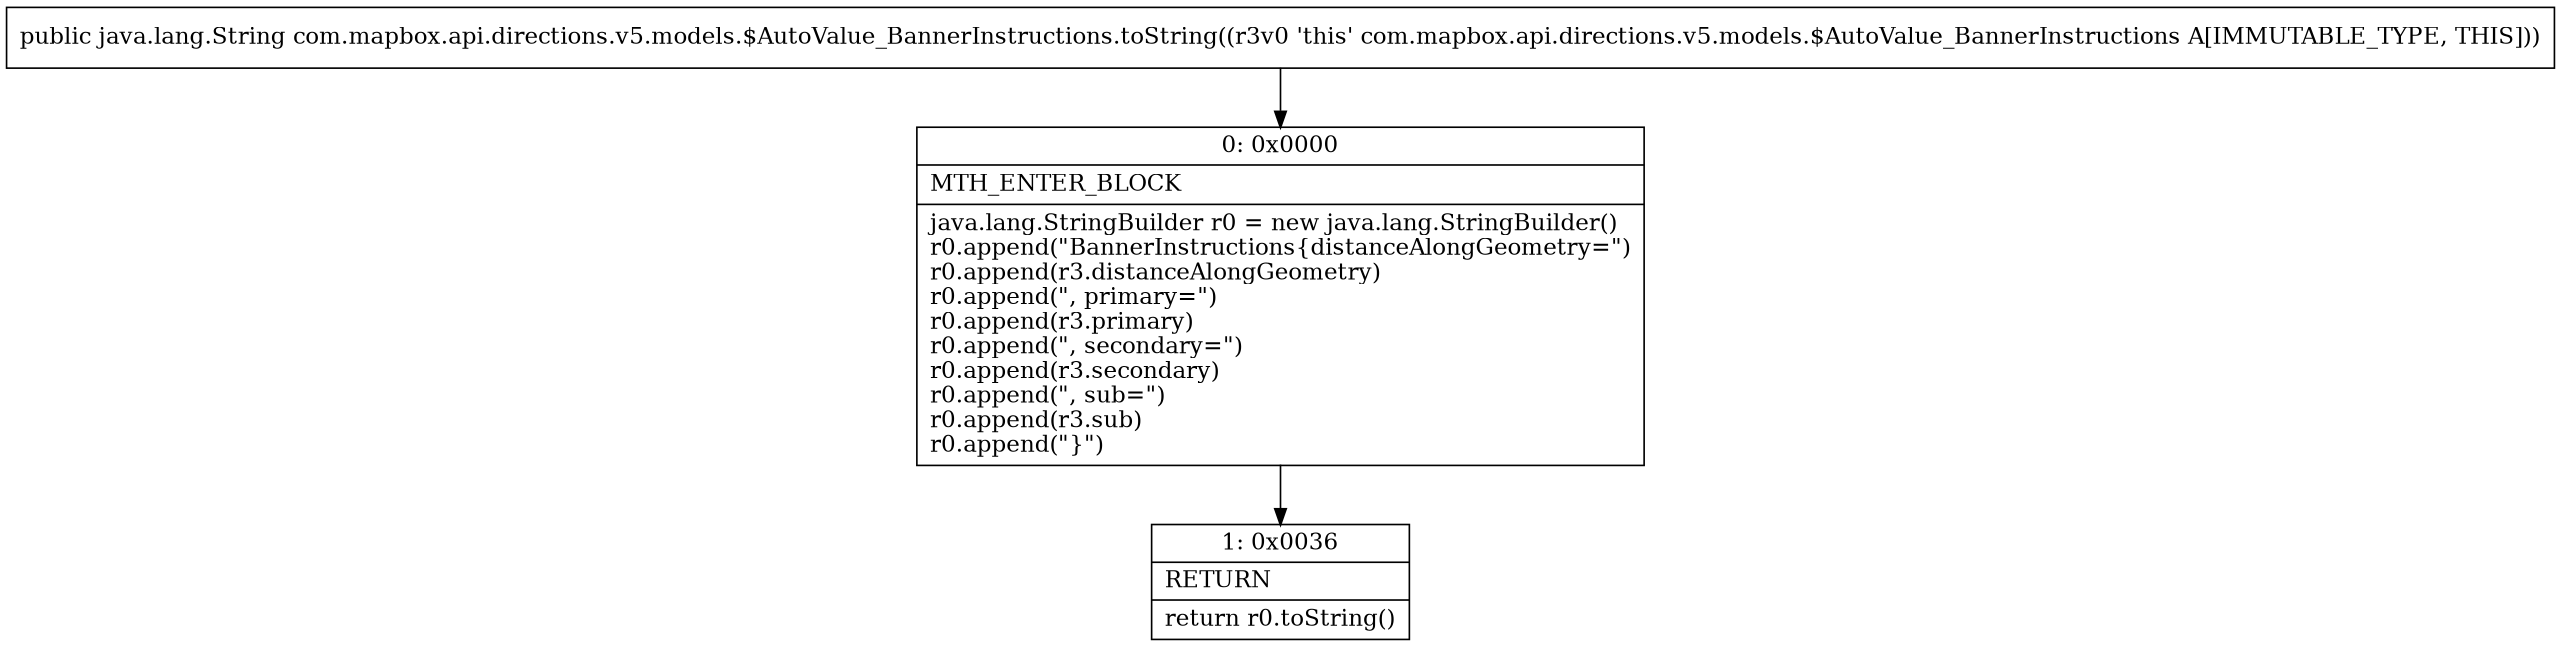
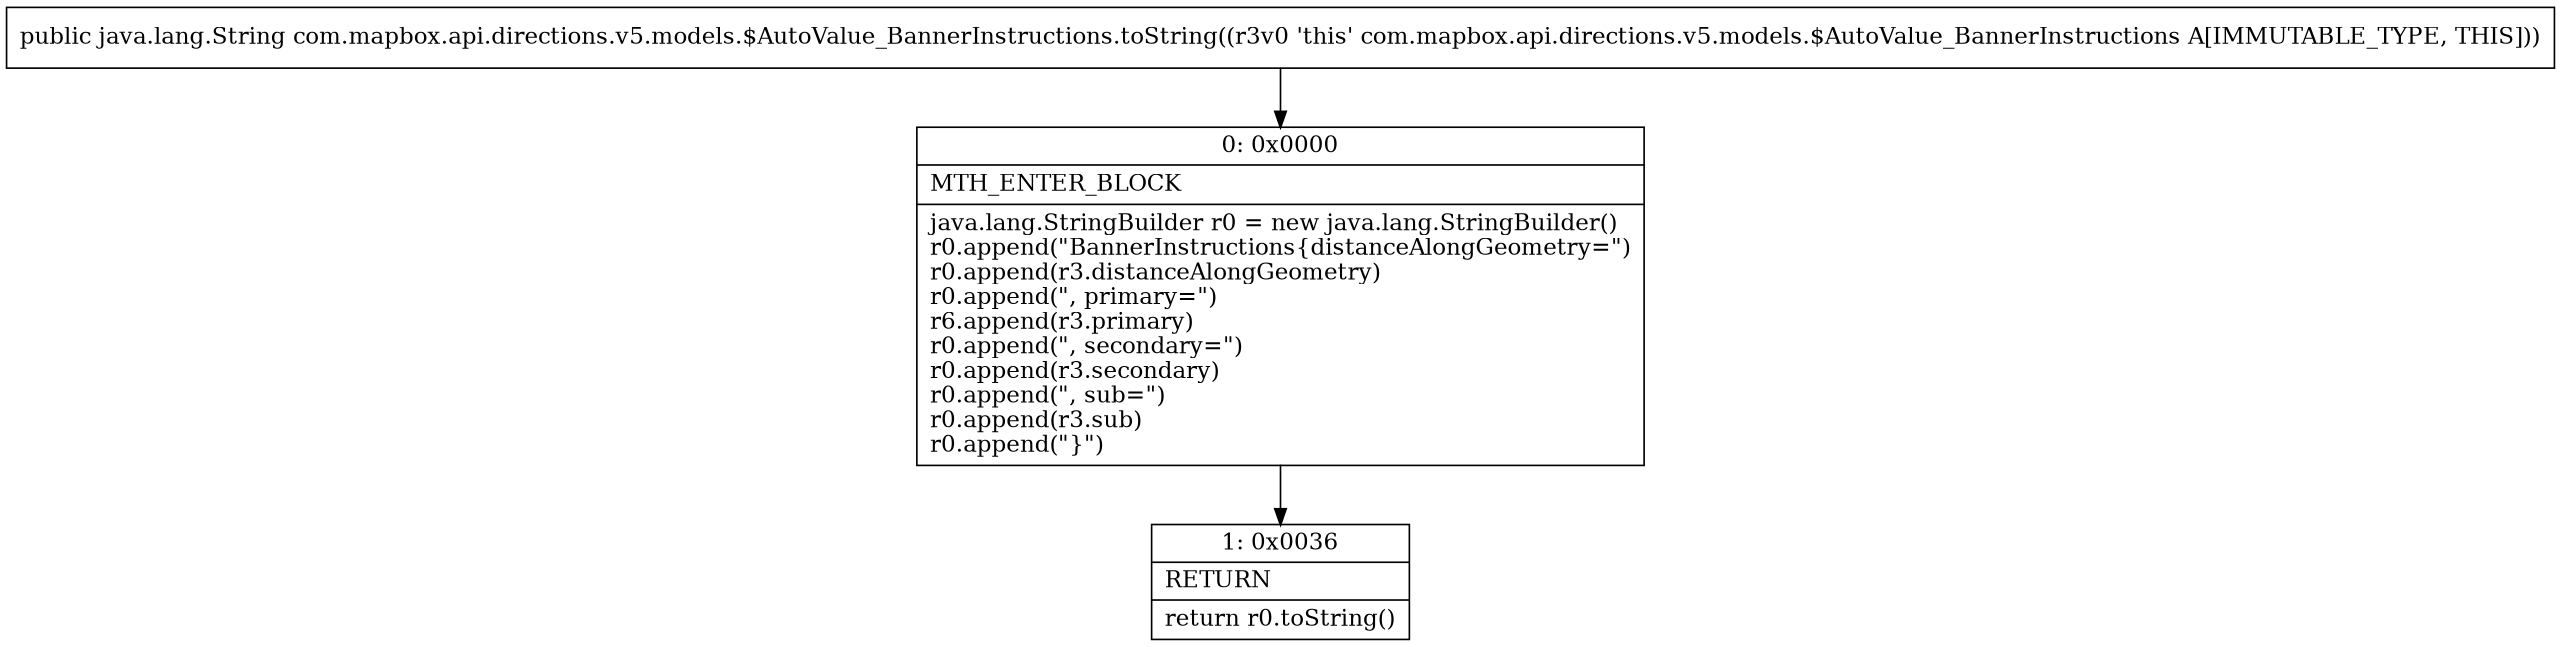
(1062, 322) -> (1062, 322)
